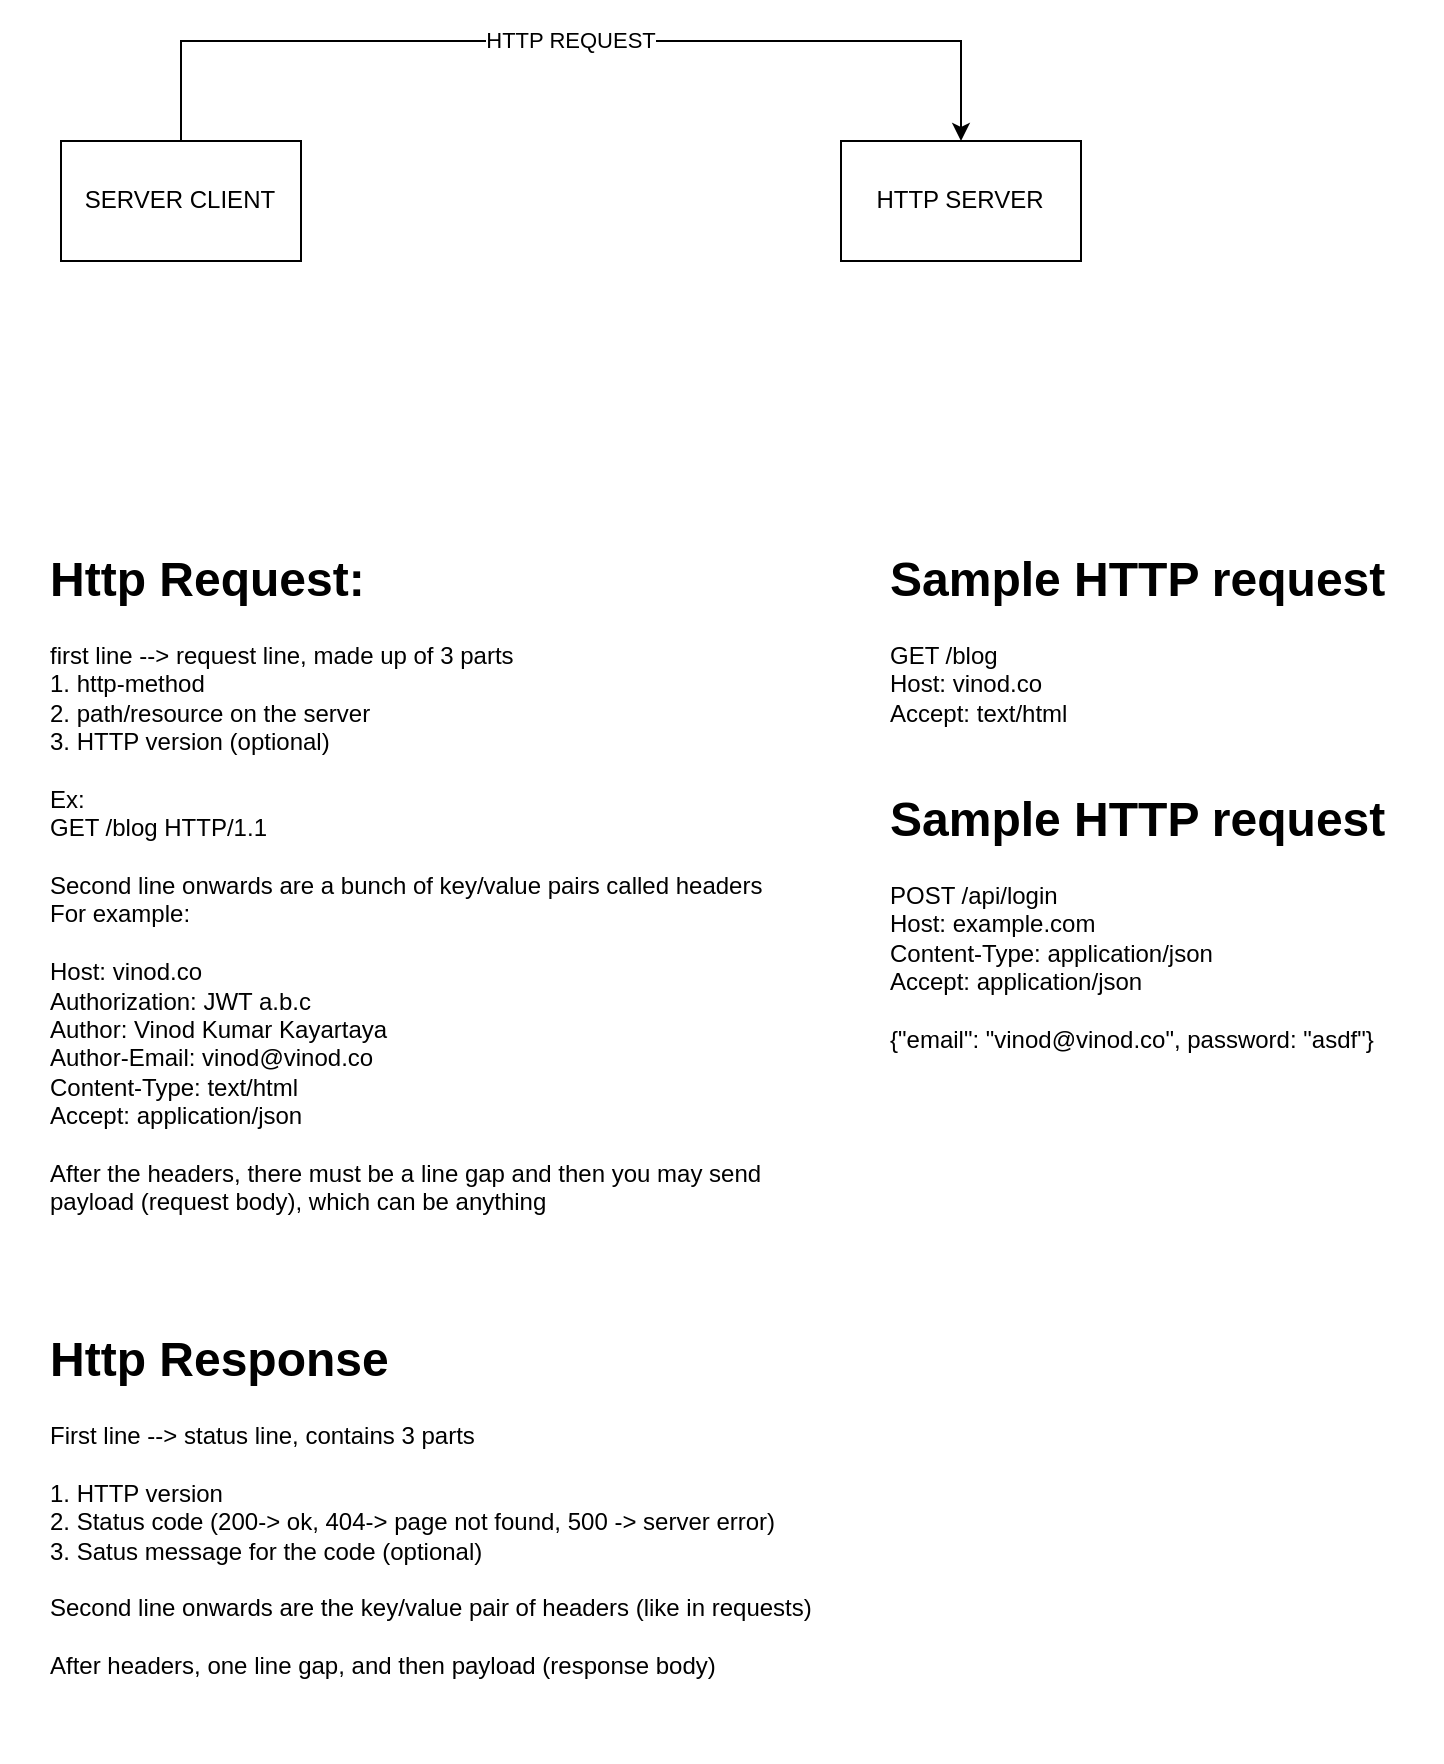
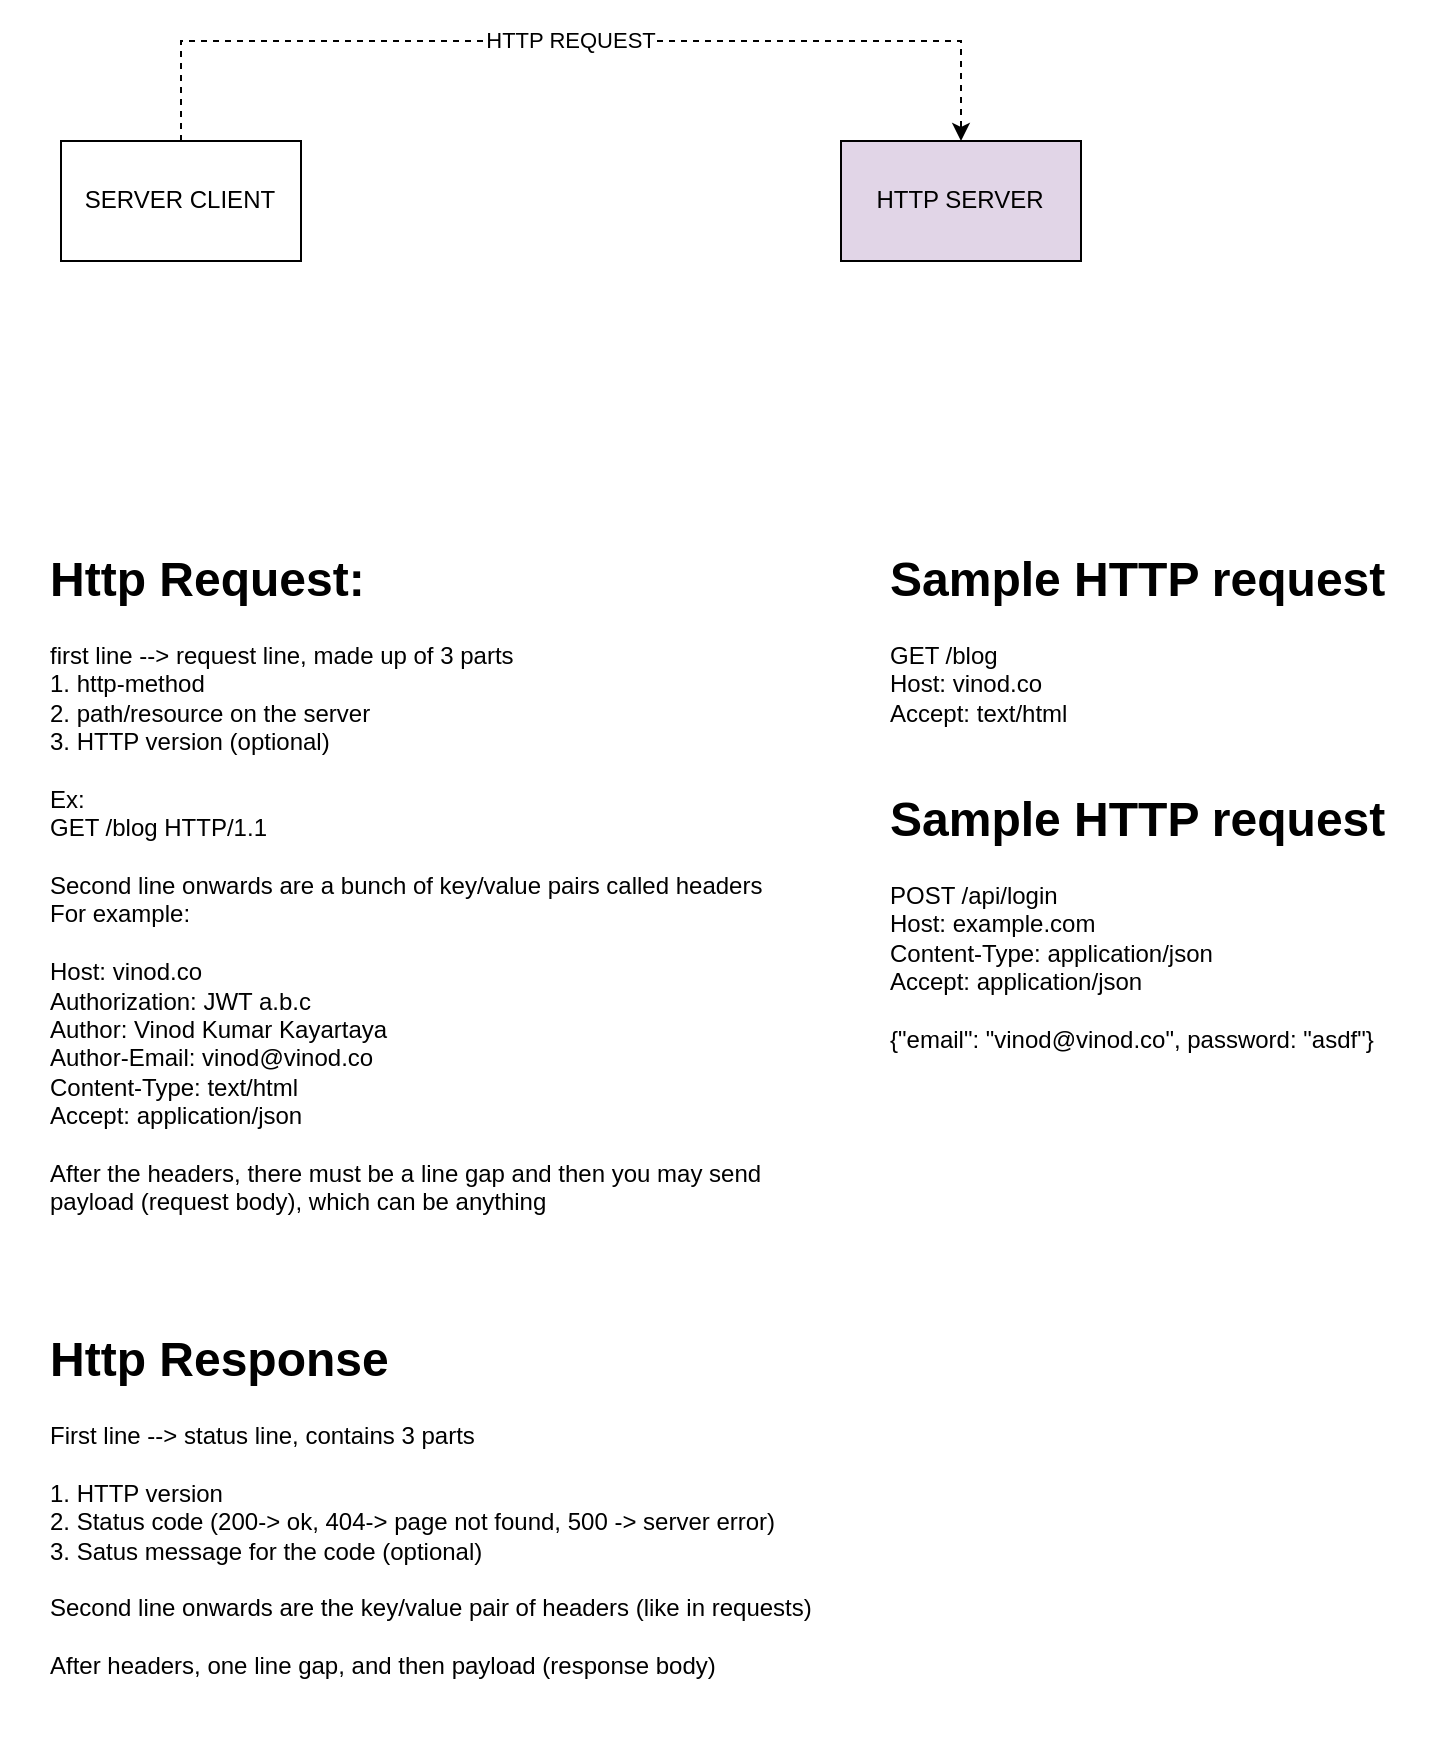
(286, 41) -> (286, 41)
(961, 201) -> (961, 201)
